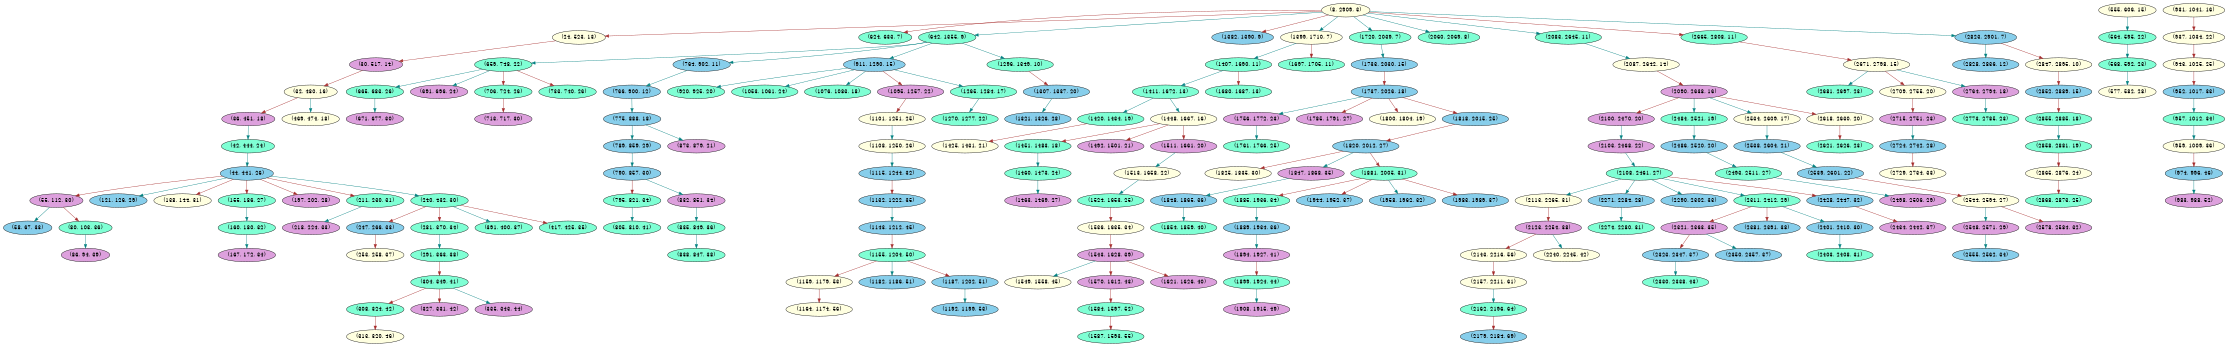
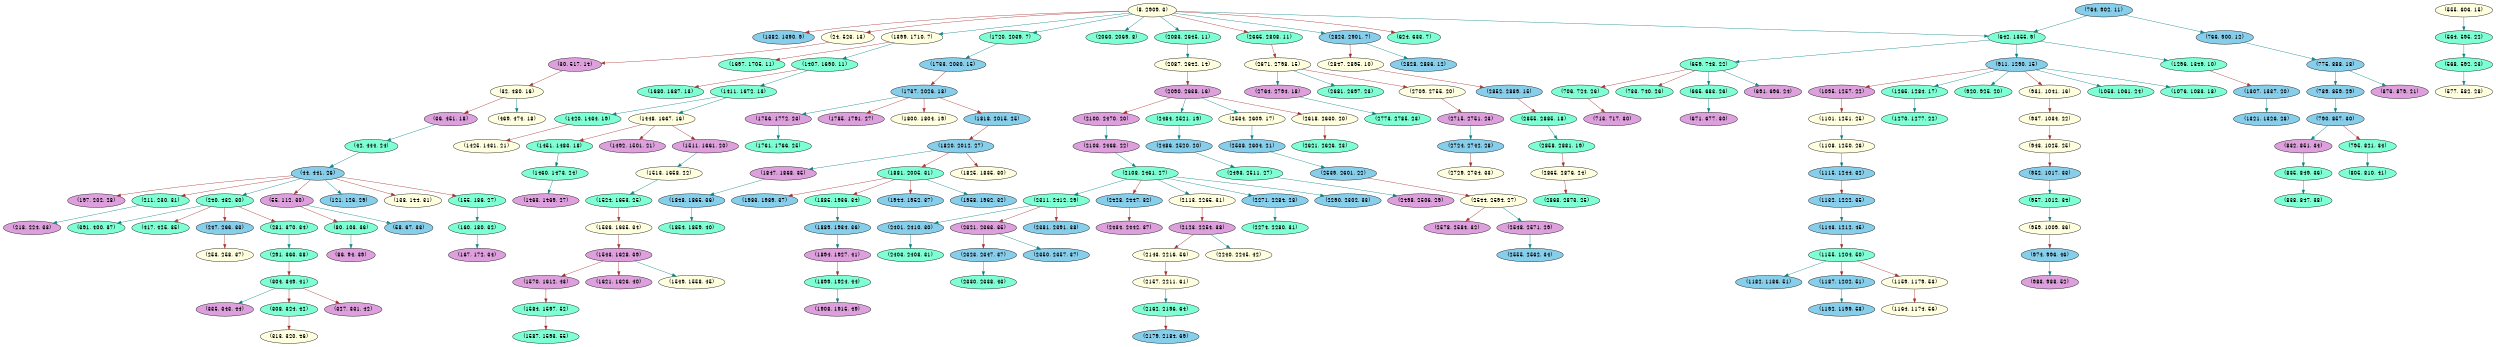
(830, 54) -> (2062, 23)
none -> (2032, 77)
